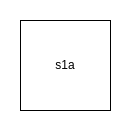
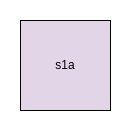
(66, 66) -> (66, 66)
